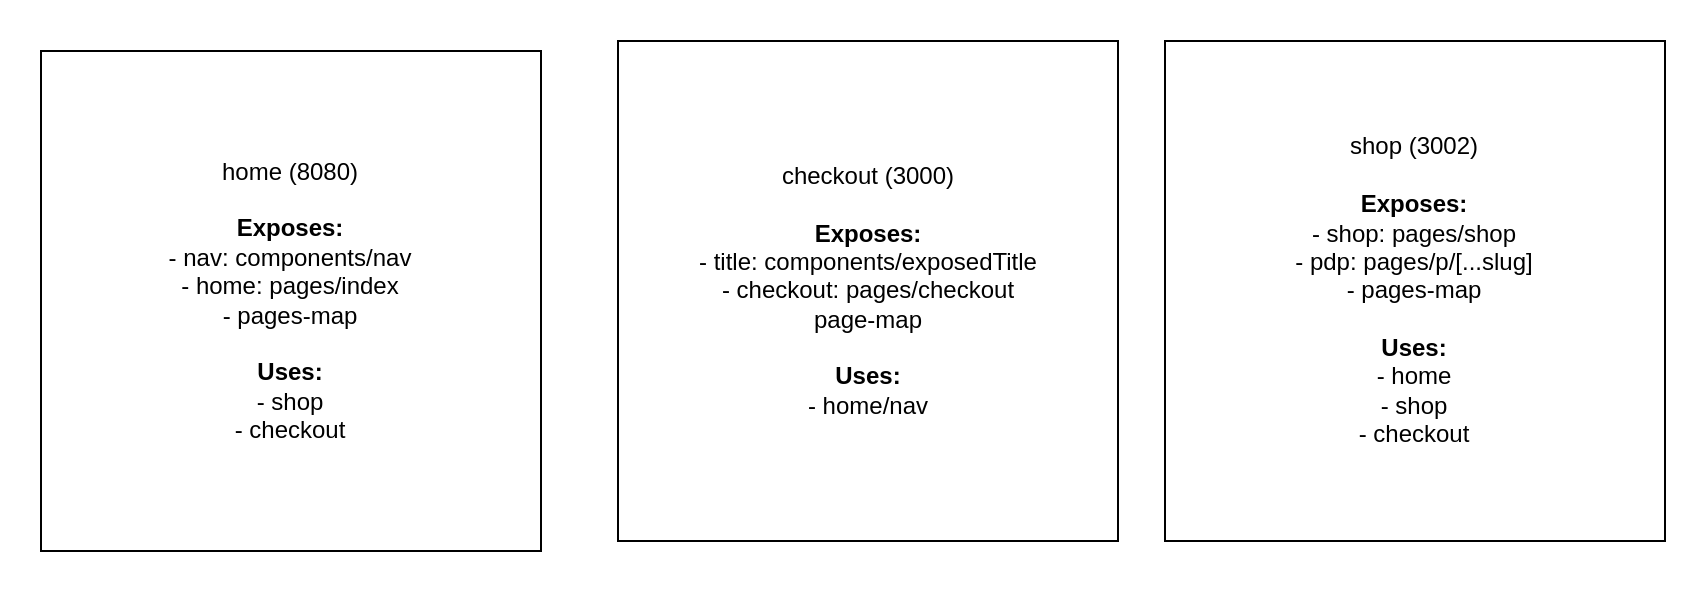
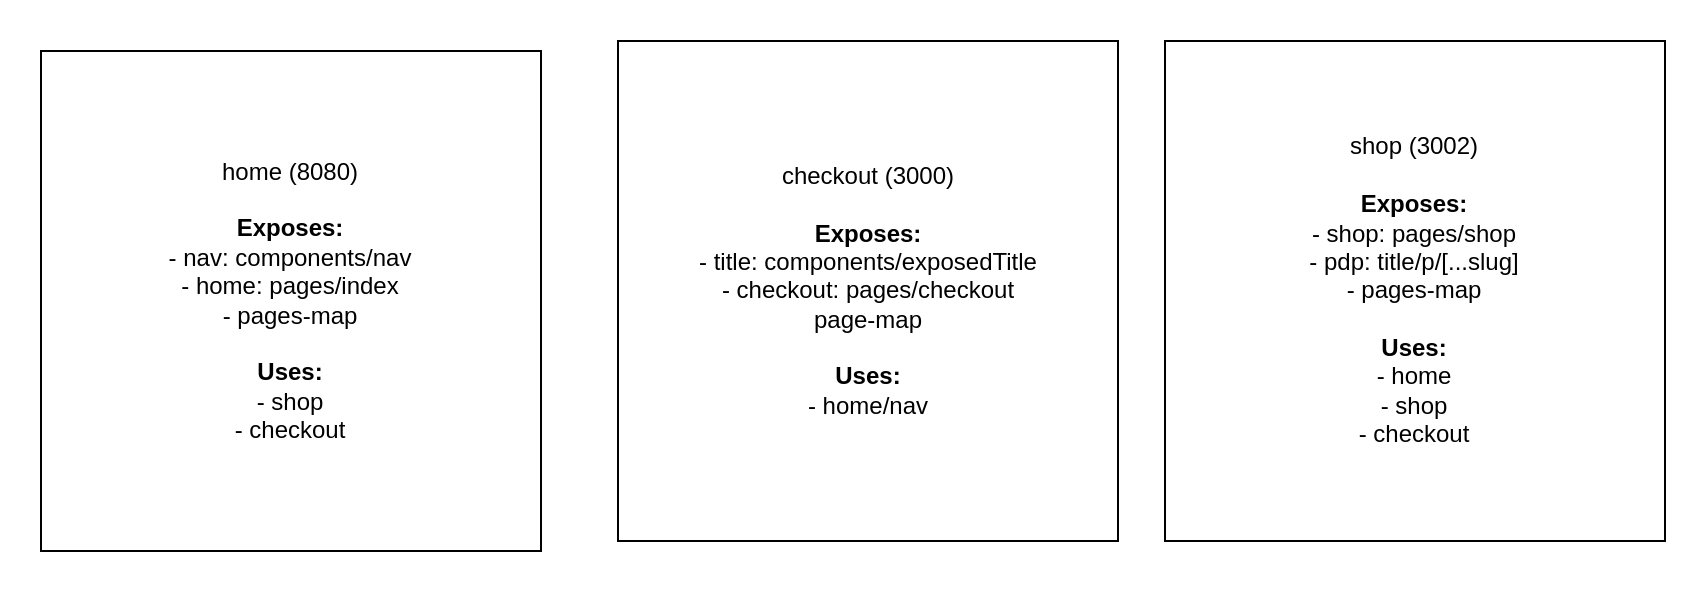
(1415, 291) -> (1415, 291)
